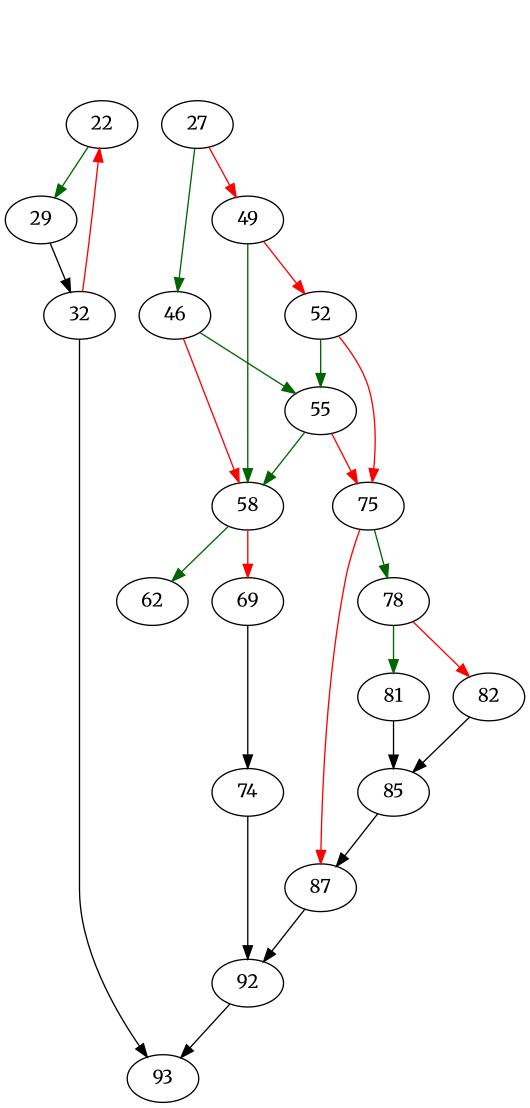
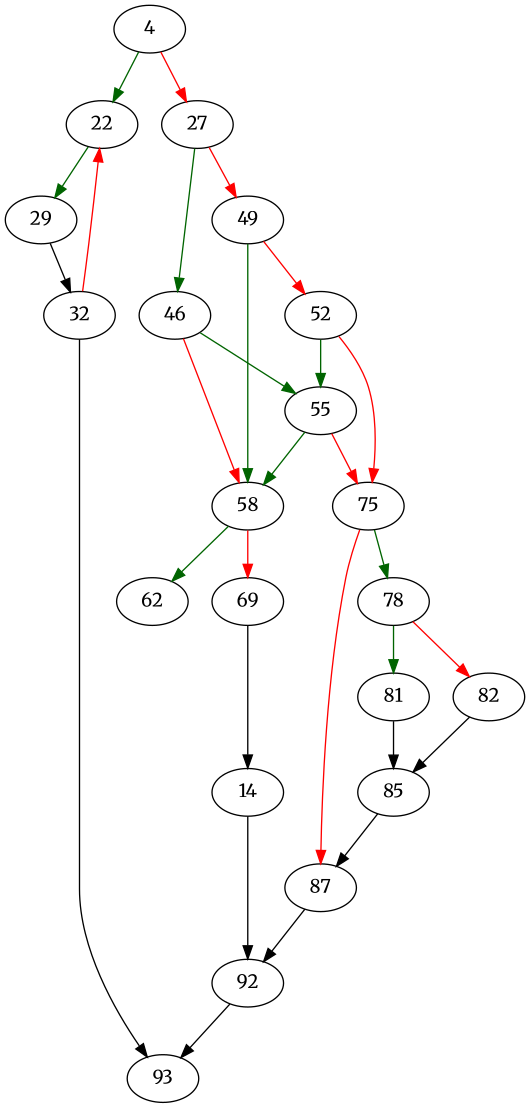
none -> (150, 29)
(248, 792) -> (248, 792)
